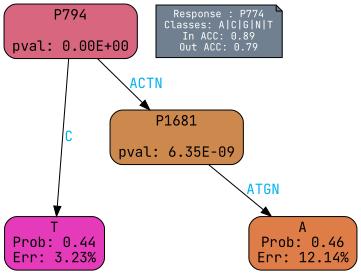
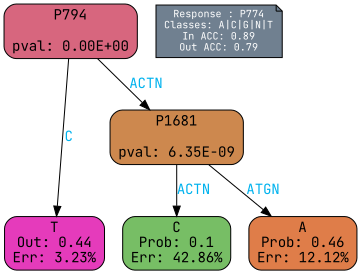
(55, 243) -> (55, 243)
none -> (177, 243)
(303, 243) -> (303, 243)
